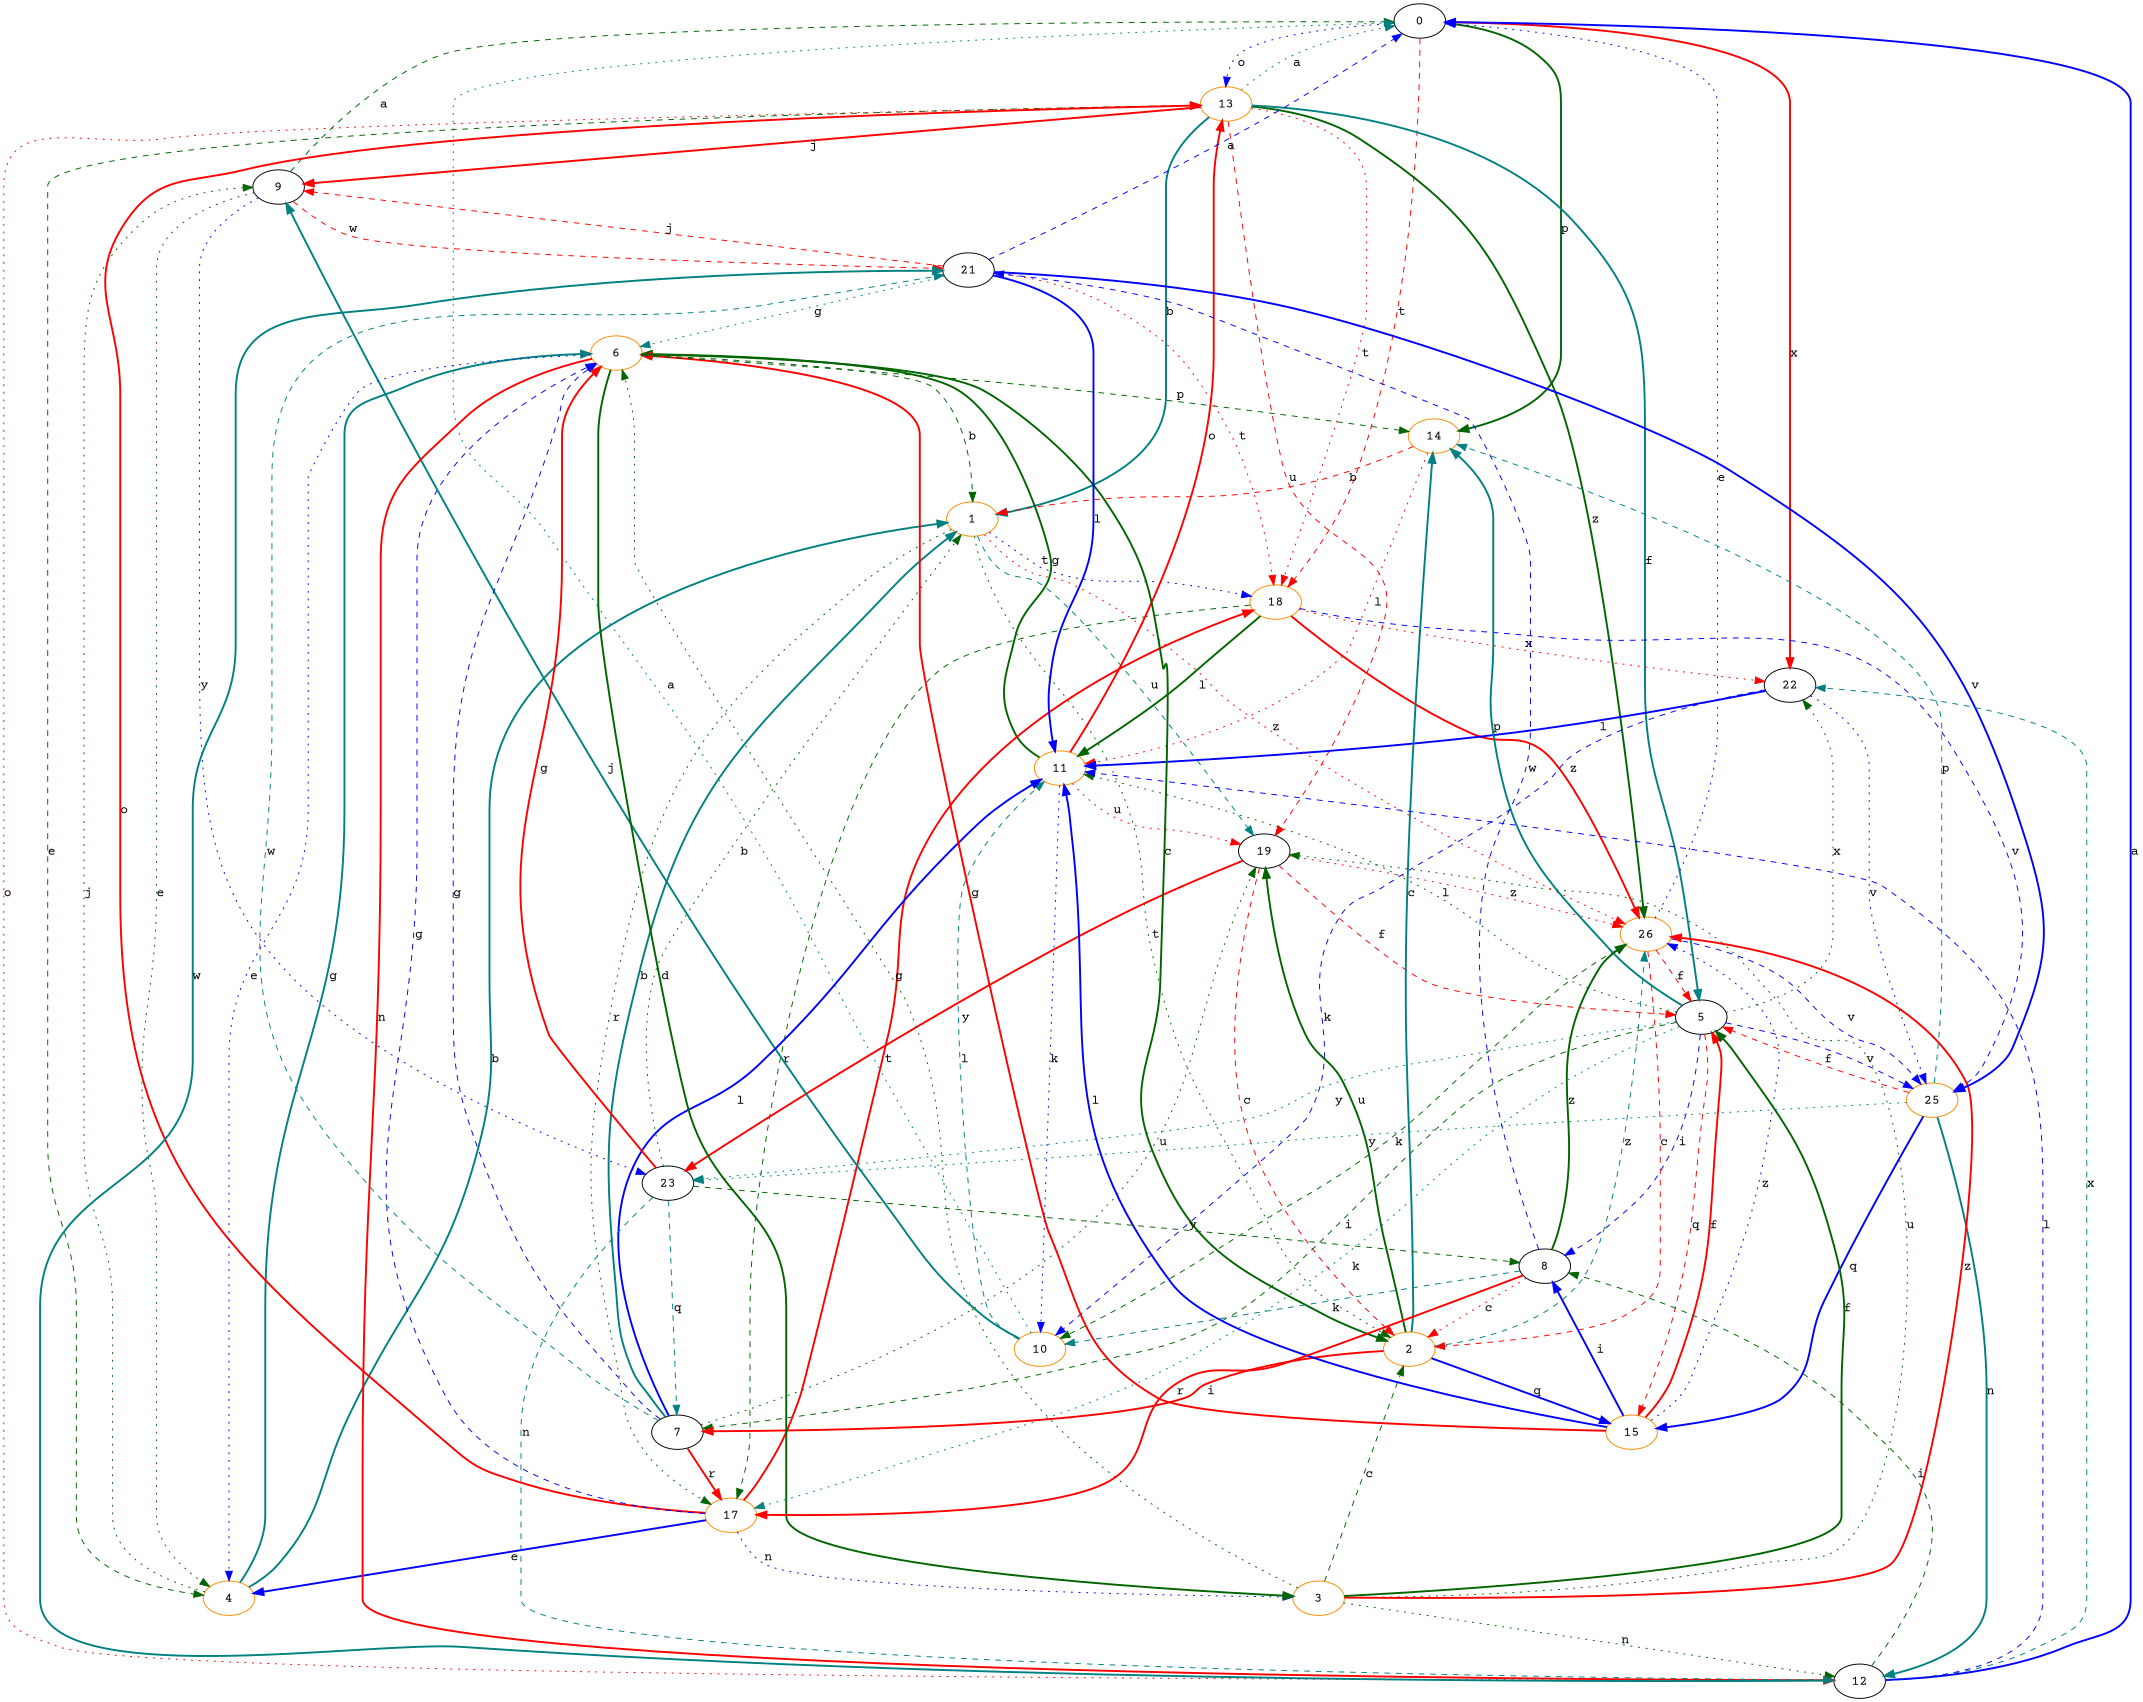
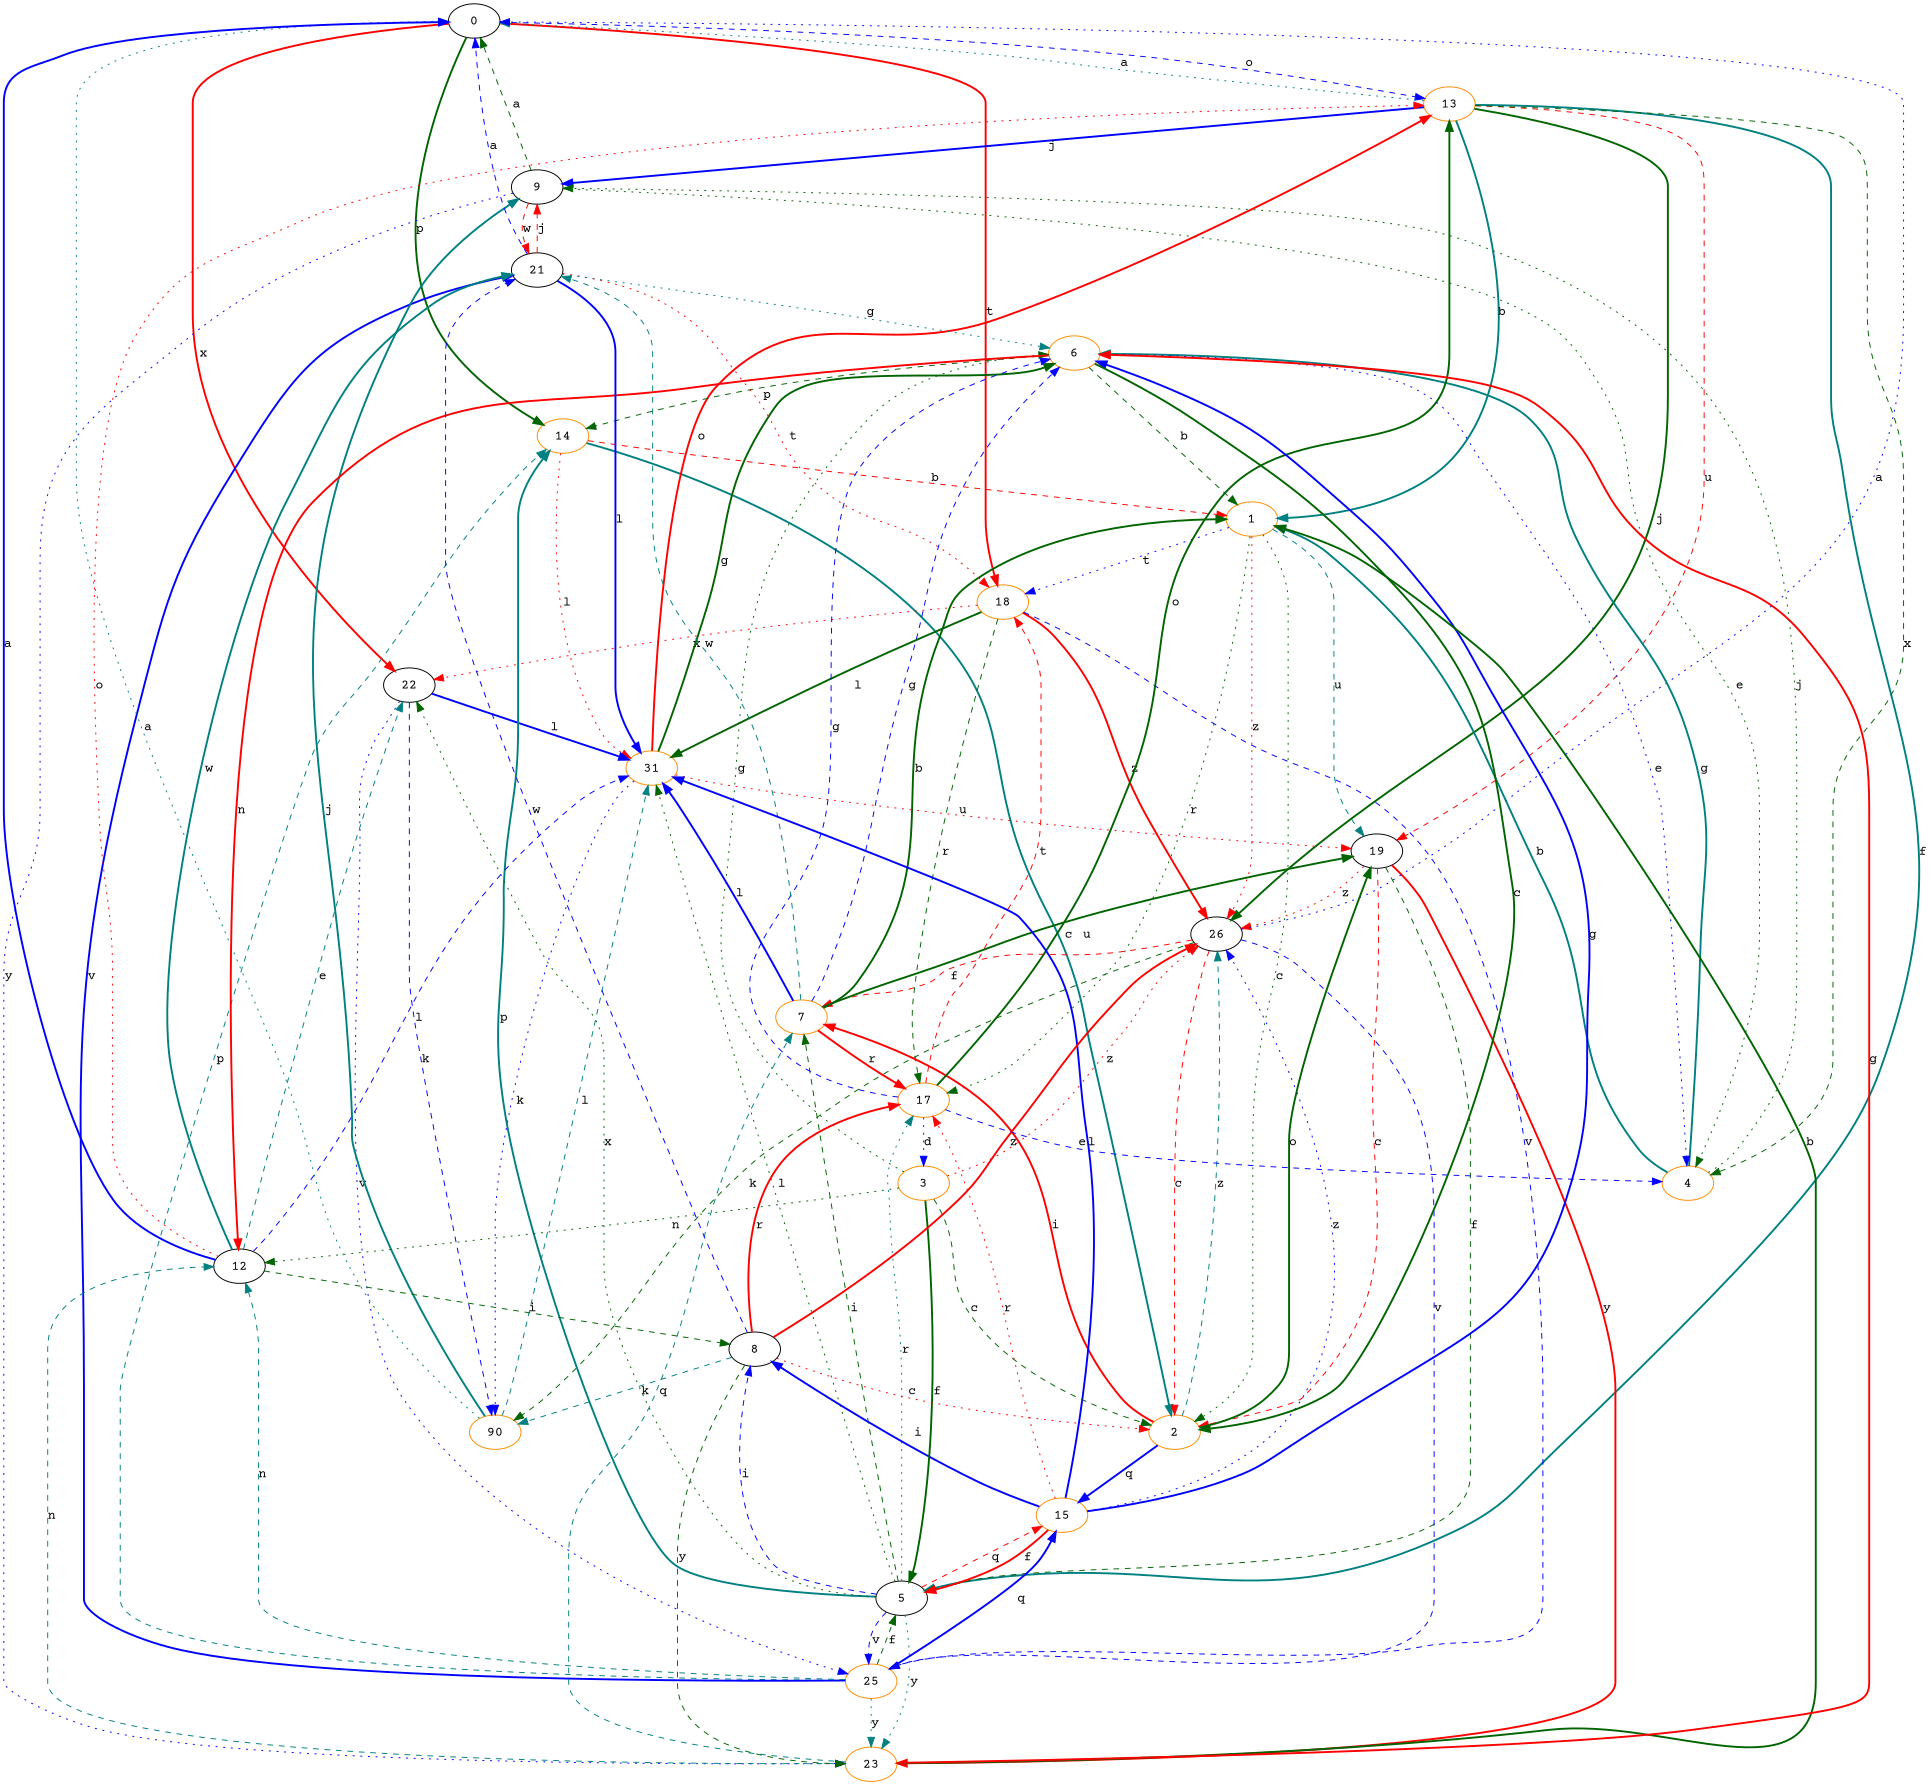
(1302, 34) -> (959, 41)
(757, 145) -> (998, 145)
(1366, 312) -> none
(1395, 319) -> (977, 94)
(1730, 470) -> (82, 1239)
(1722, 478) -> (1879, 478)
(120, 484) -> (1182, 562)
(1596, 519) -> (1660, 519)
(1060, 768) -> (652, 768)
(742, 833) -> (1816, 1480)
(52, 851) -> (1908, 644)
(1407, 897) -> (1004, 791)
(1156, 934) -> (1280, 976)
(1646, 934) -> (1217, 934)
(644, 957) -> (927, 676)
(1671, 971) -> (1008, 955)
(1452, 990) -> (1470, 1448)
(893, 1010) -> (1032, 865)
(996, 1015) -> (1589, 974)
(1819, 1064) -> (885, 1644)
(1567, 1094) -> (985, 1168)
(1362, 1100) -> (1293, 1142)
(668, 1183) -> (871, 1764)
(2091, 1183) -> (323, 976)
(1102, 1222) -> (677, 1601)
(762, 1227) -> none
(1069, 1240) -> (1078, 918)
(1906, 1241) -> none
(1356, 1266) -> (906, 1349)
none -> (1003, 1309)
(1040, 1349) -> (495, 1432)
(1987, 1419) -> (393, 1647)
(677, 1432) -> (802, 1017)
(1934, 1434) -> (1089, 1074)
(485, 1556) -> (1296, 1168)
(769, 1557) -> (928, 1142)
